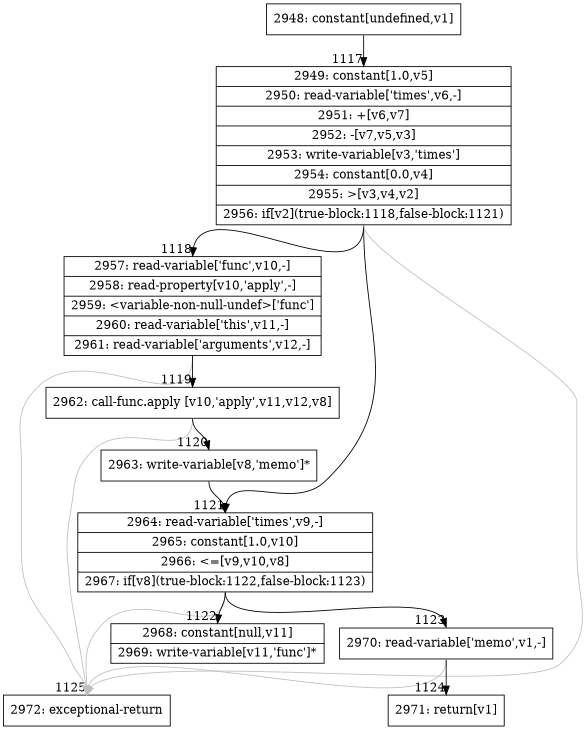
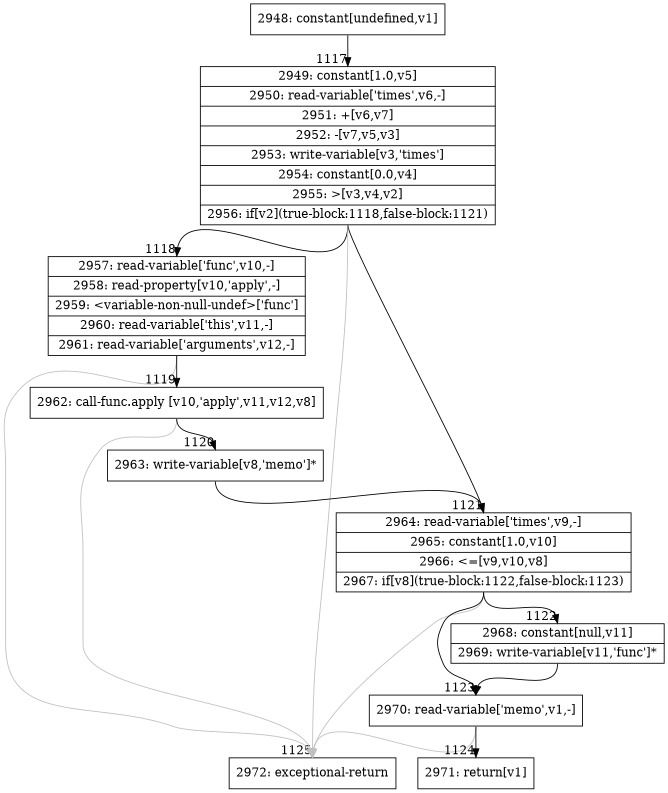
none -> (521, 680)
